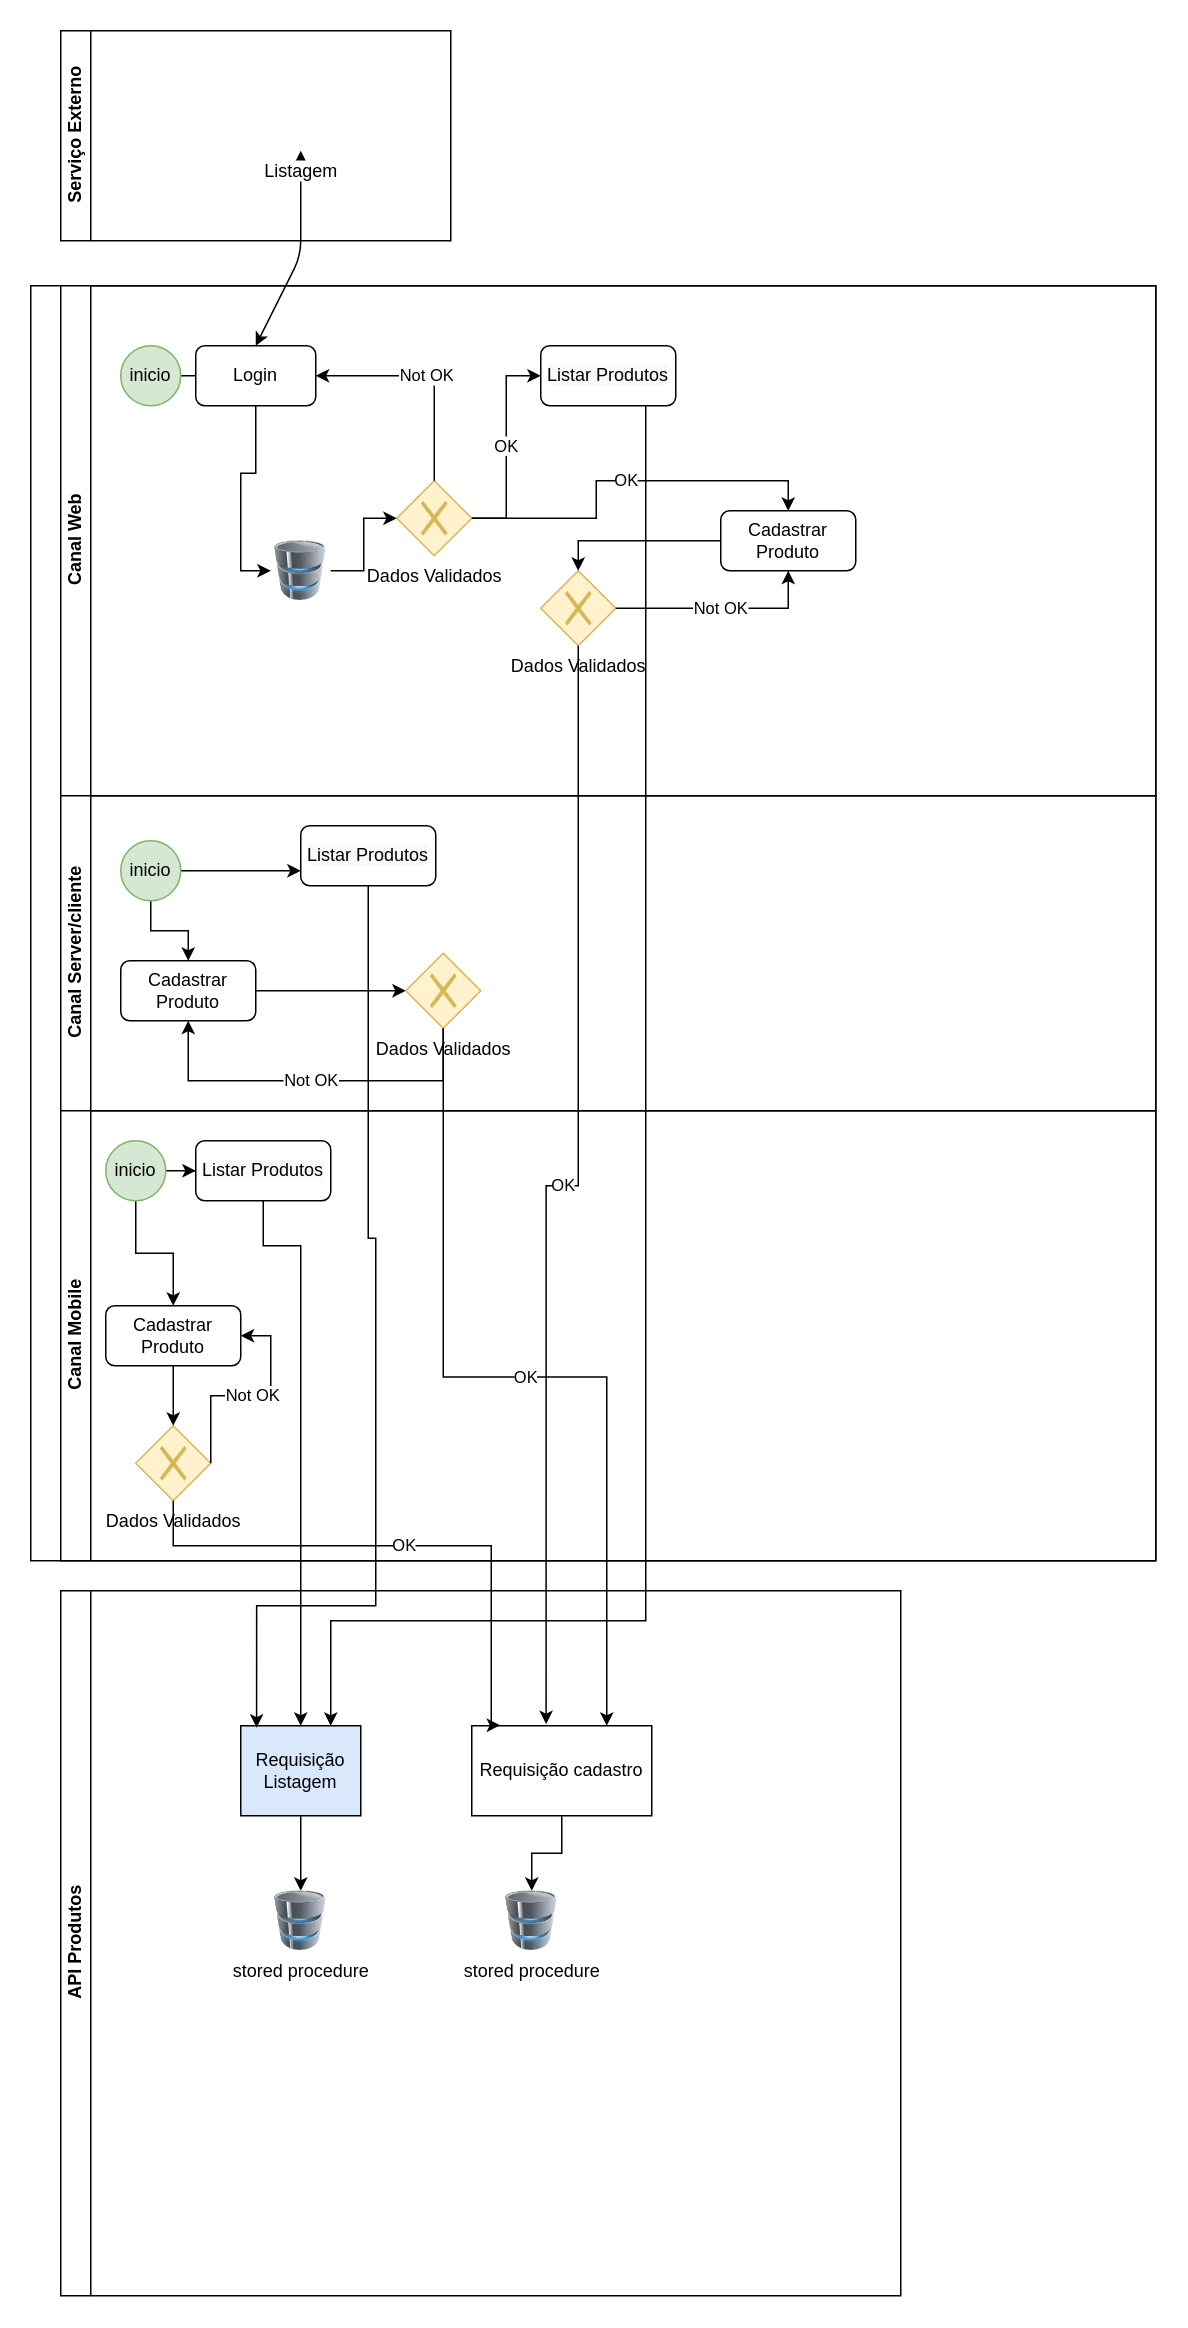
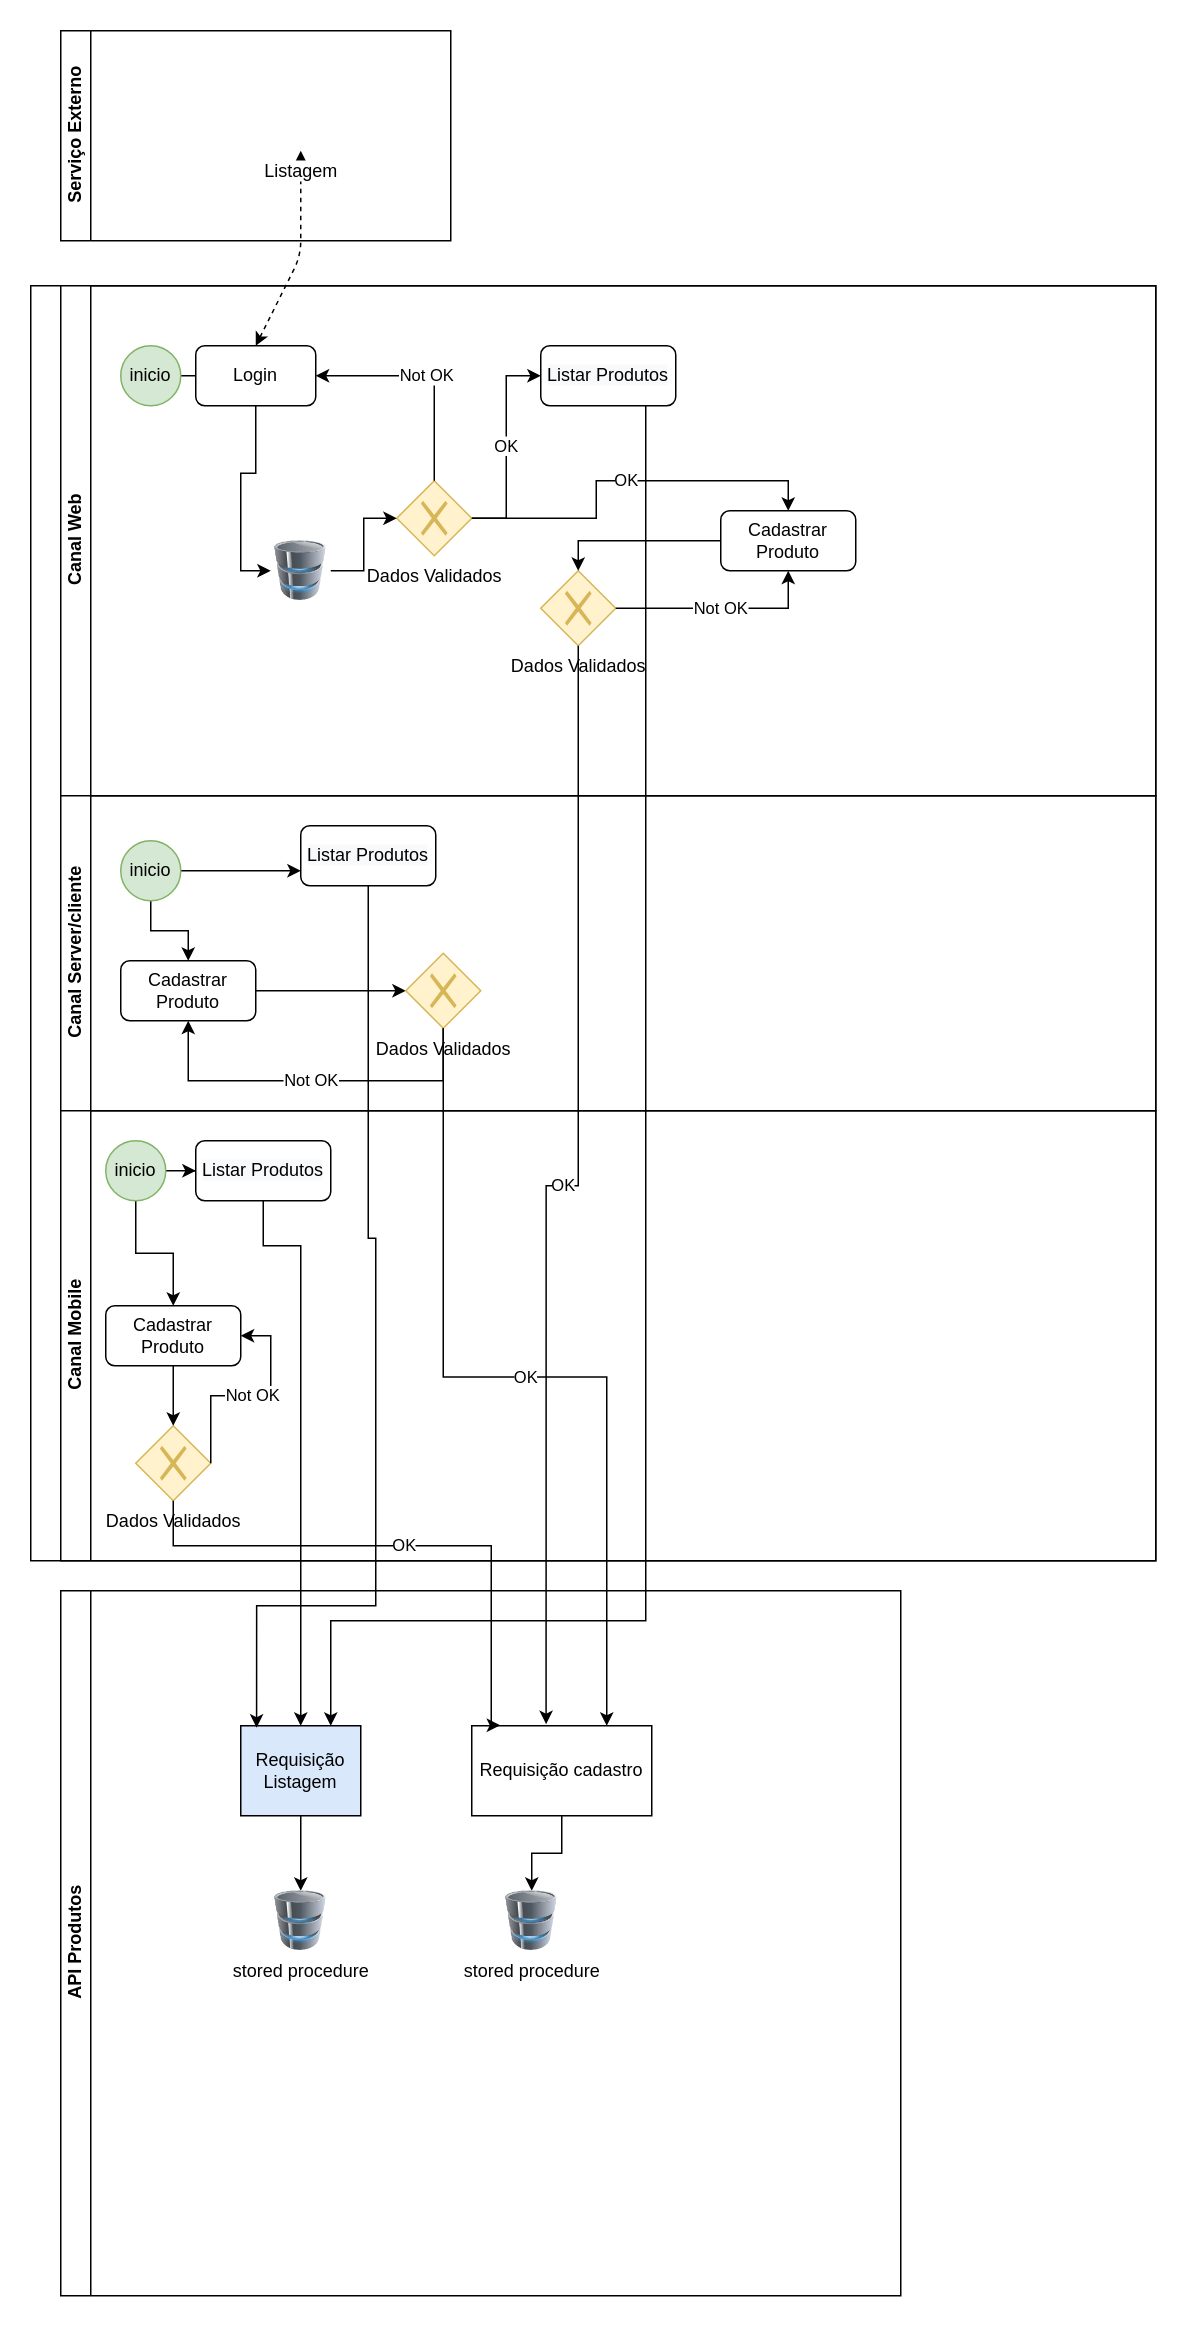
(296, 265) -> (296, 265)
